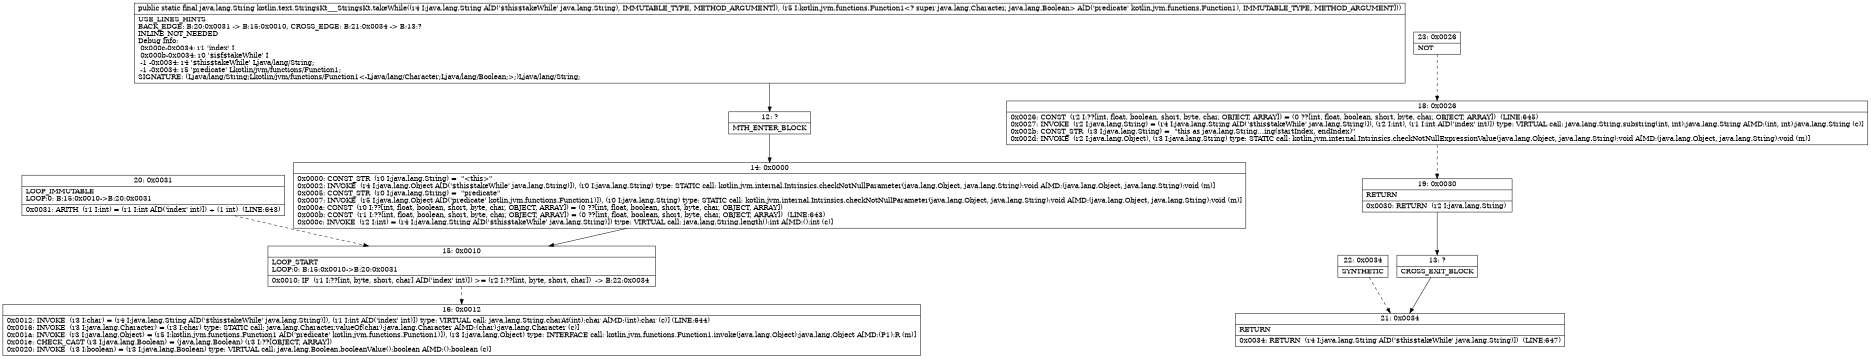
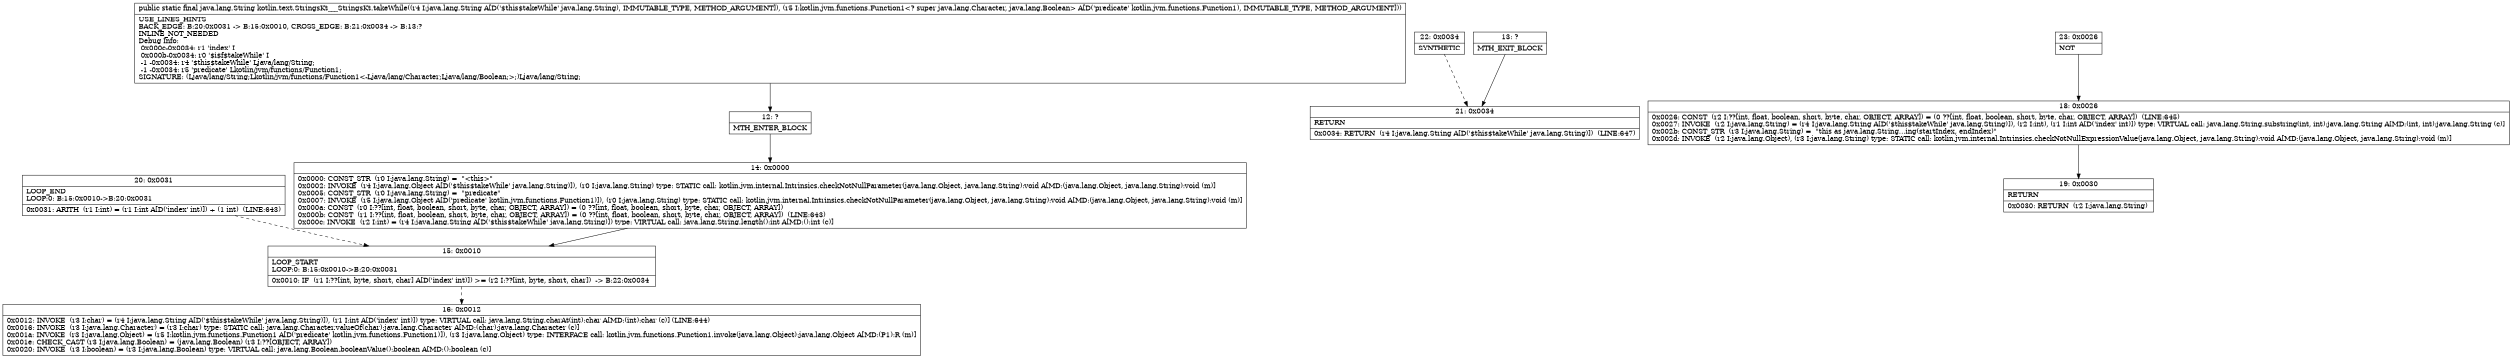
(1437, 75) -> (2079, 75)
(1437, 159) -> (2079, 159)
(60, 192) -> (46, 192)
(1437, 231) -> none
(1437, 272) -> (1510, 48)
